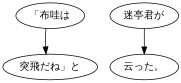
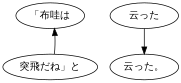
(144, 16) -> (144, 16)
(45, 38) -> (55, 45)
